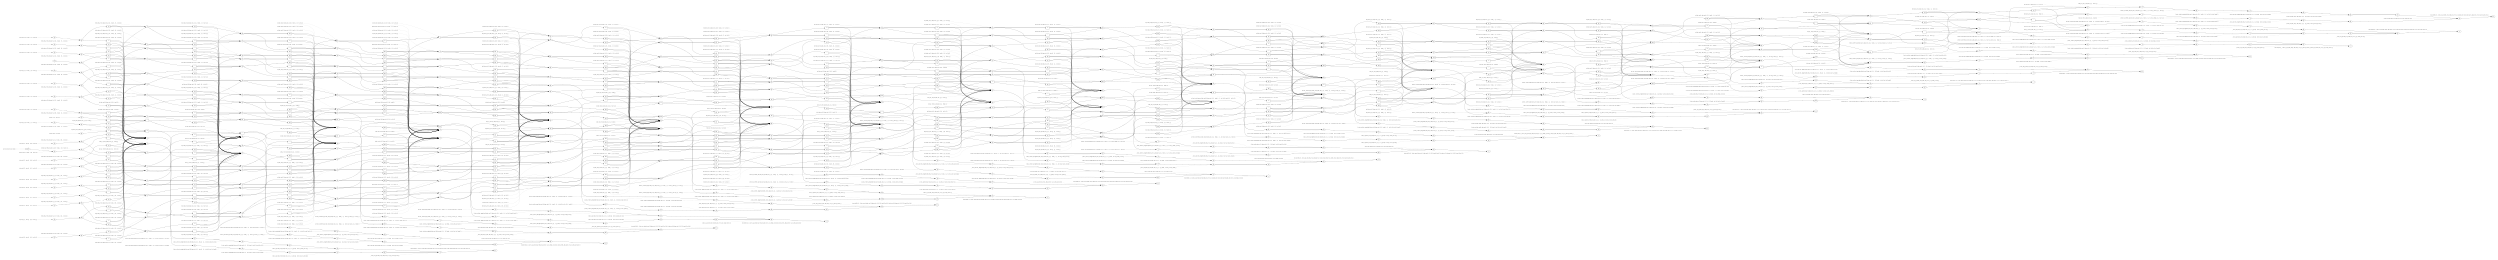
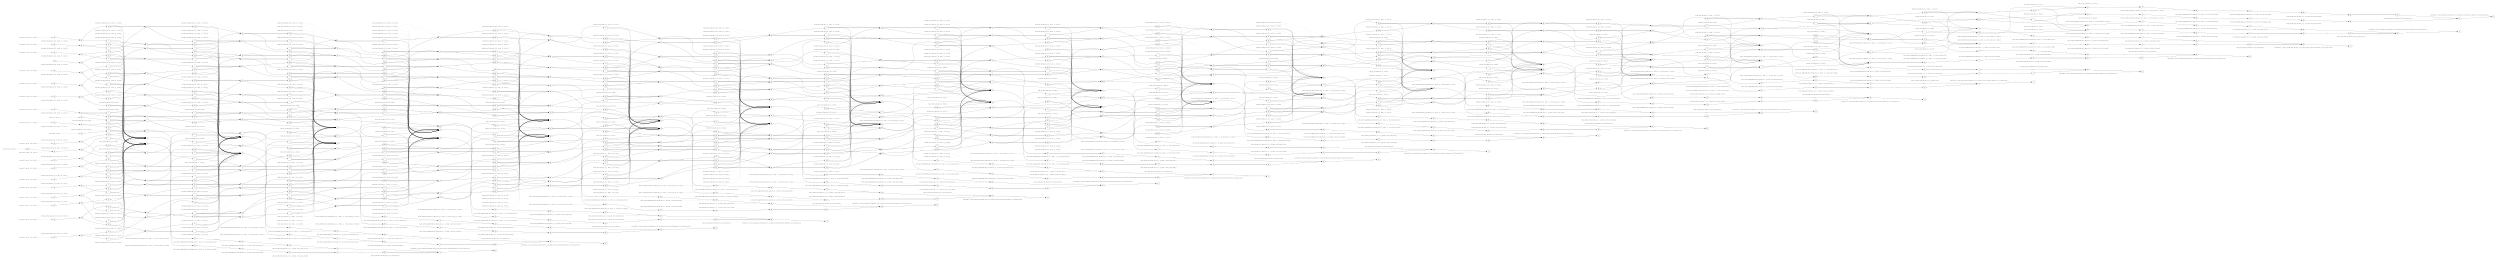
(606, 32) -> none
none -> (495, 48)
(495, 66) -> none
none -> (1048, 114)
